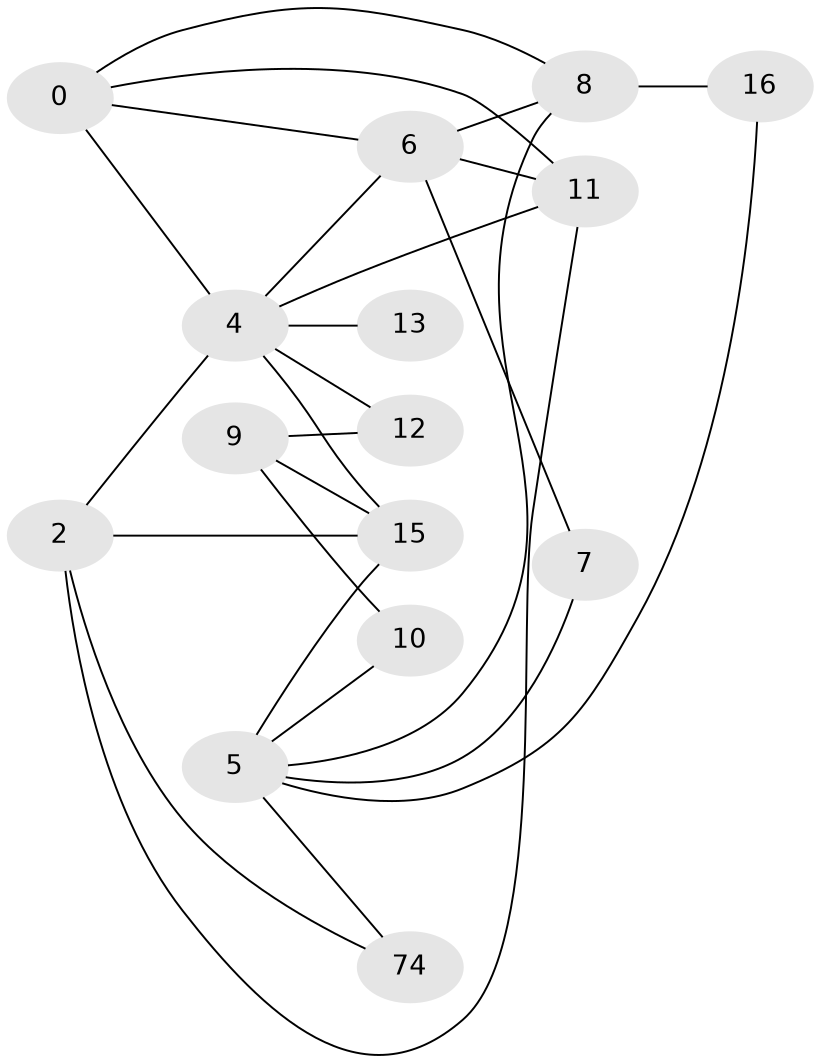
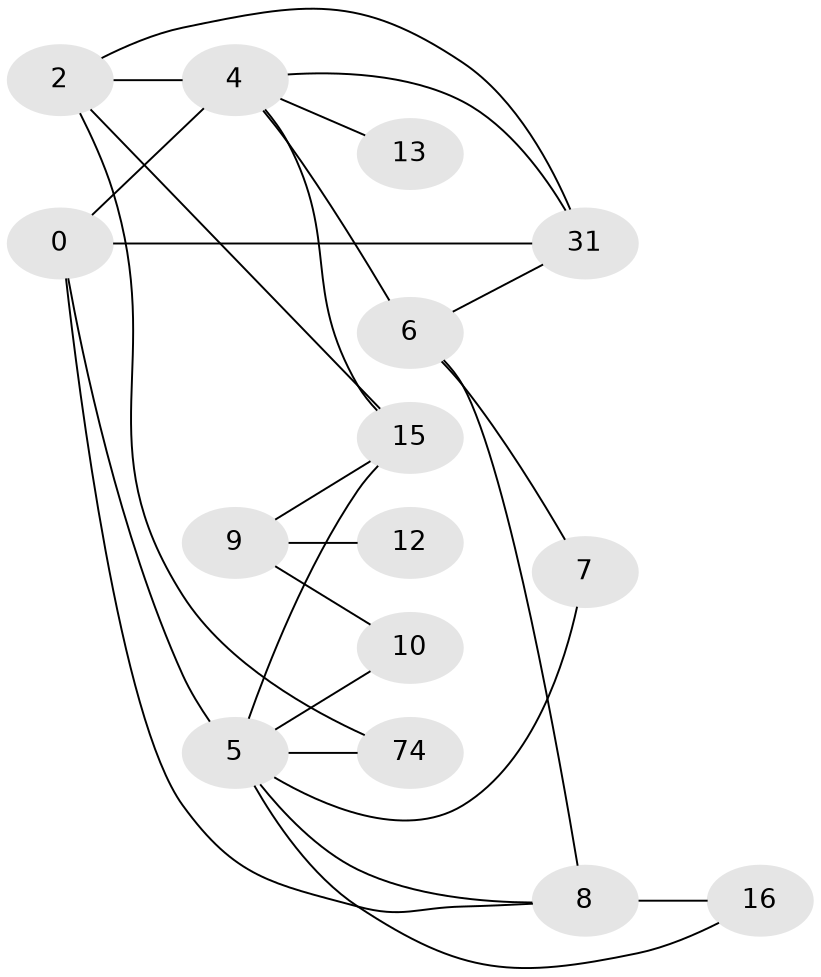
(235, 122) -> (122, 506)
(585, 191) -> (585, 243)
(323, 378) -> none
